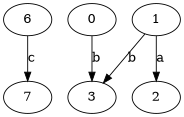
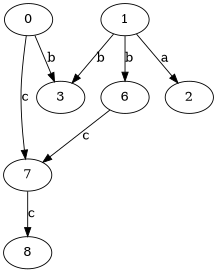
none -> (125, 54)
none -> (21, 93)
none -> (28, 253)
